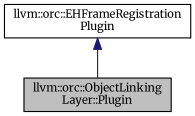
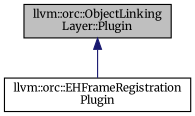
(98, 64) -> (98, 64)
